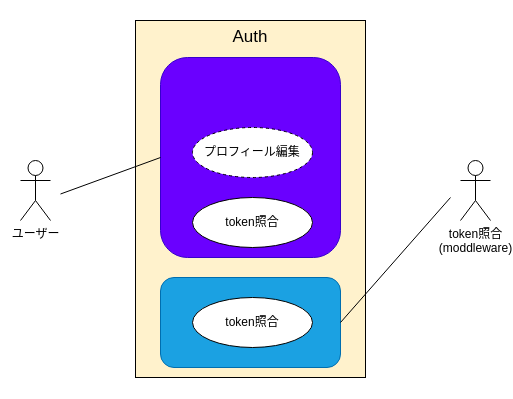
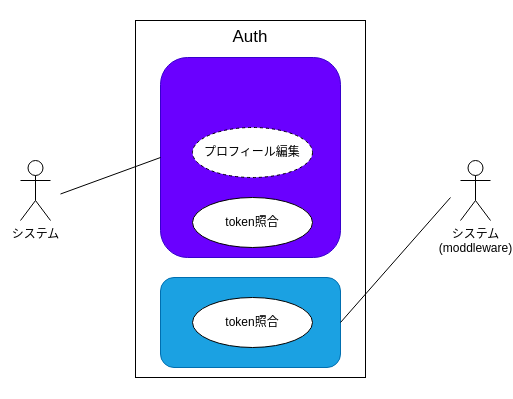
(251, 38) -> (251, 38)
(36, 235) -> (36, 235)
(476, 242) -> (476, 242)
